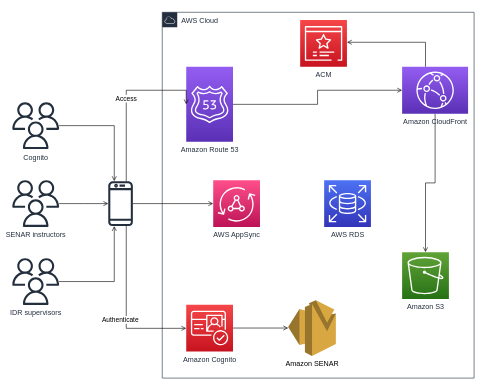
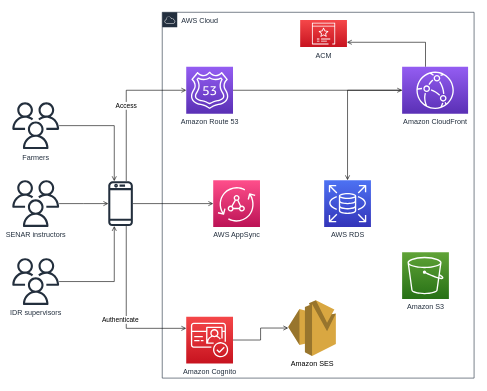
(324, 44) -> (324, 34)
(210, 104) -> (210, 90)
(36, 158) -> (36, 158)
(426, 210) -> (348, 136)
(210, 328) -> (210, 340)
(313, 365) -> (313, 365)
